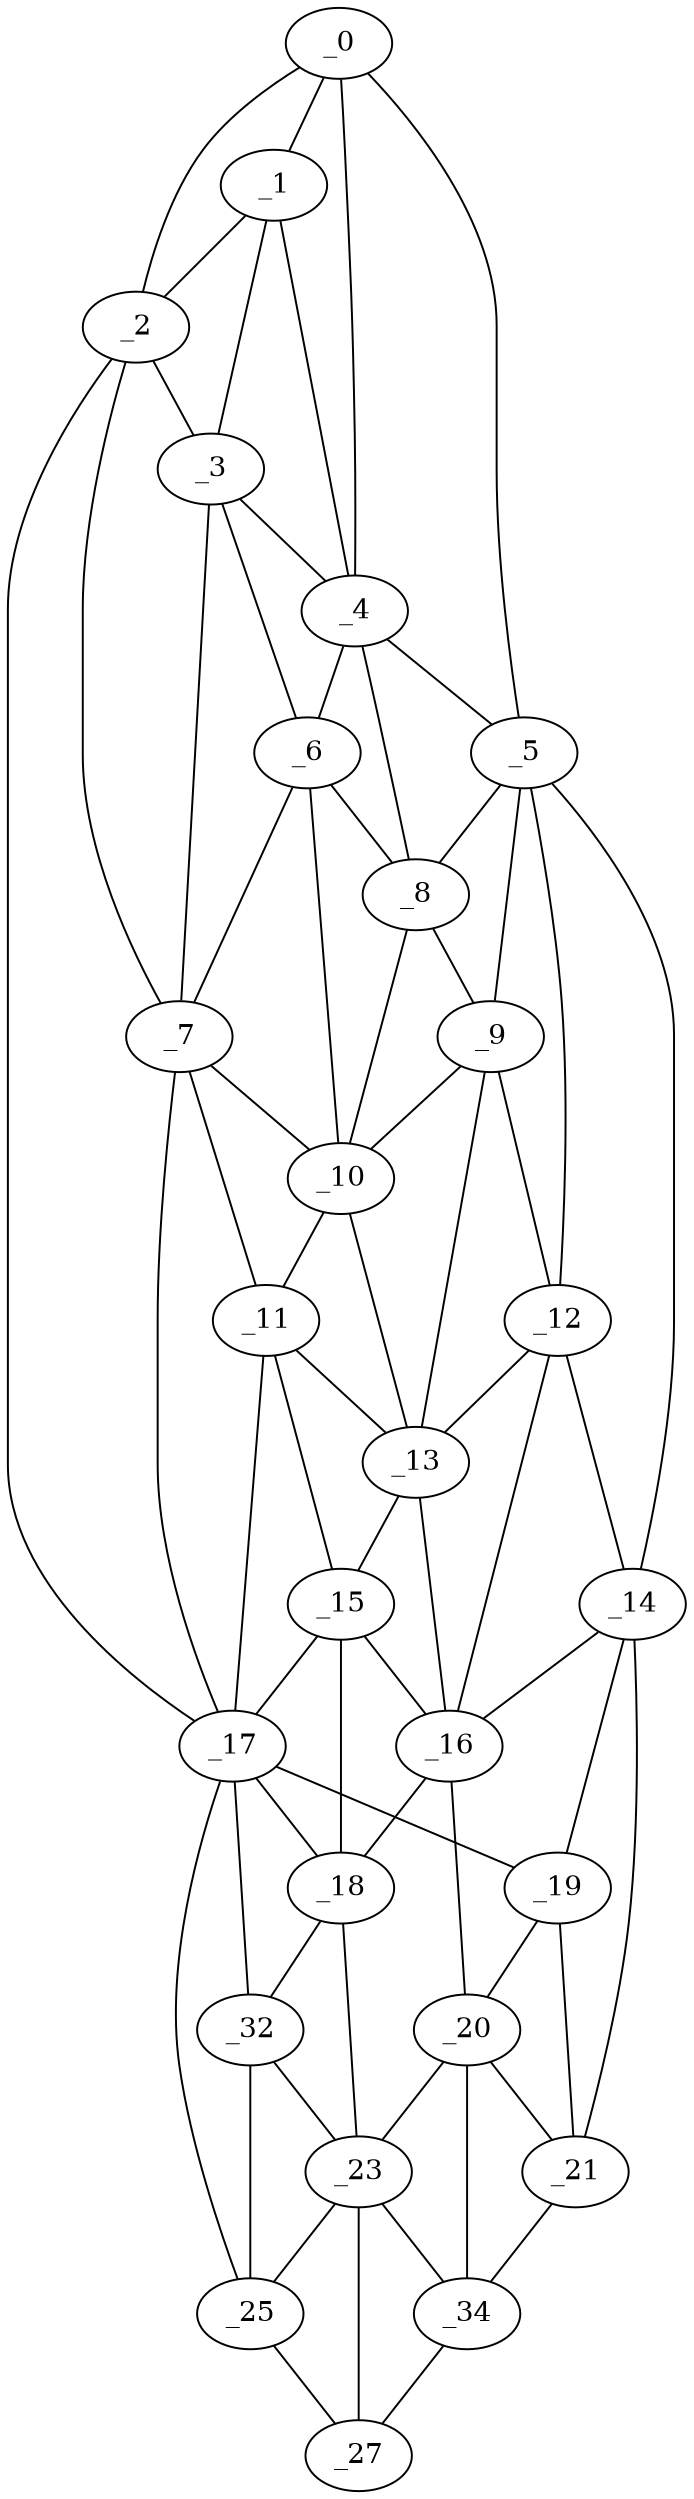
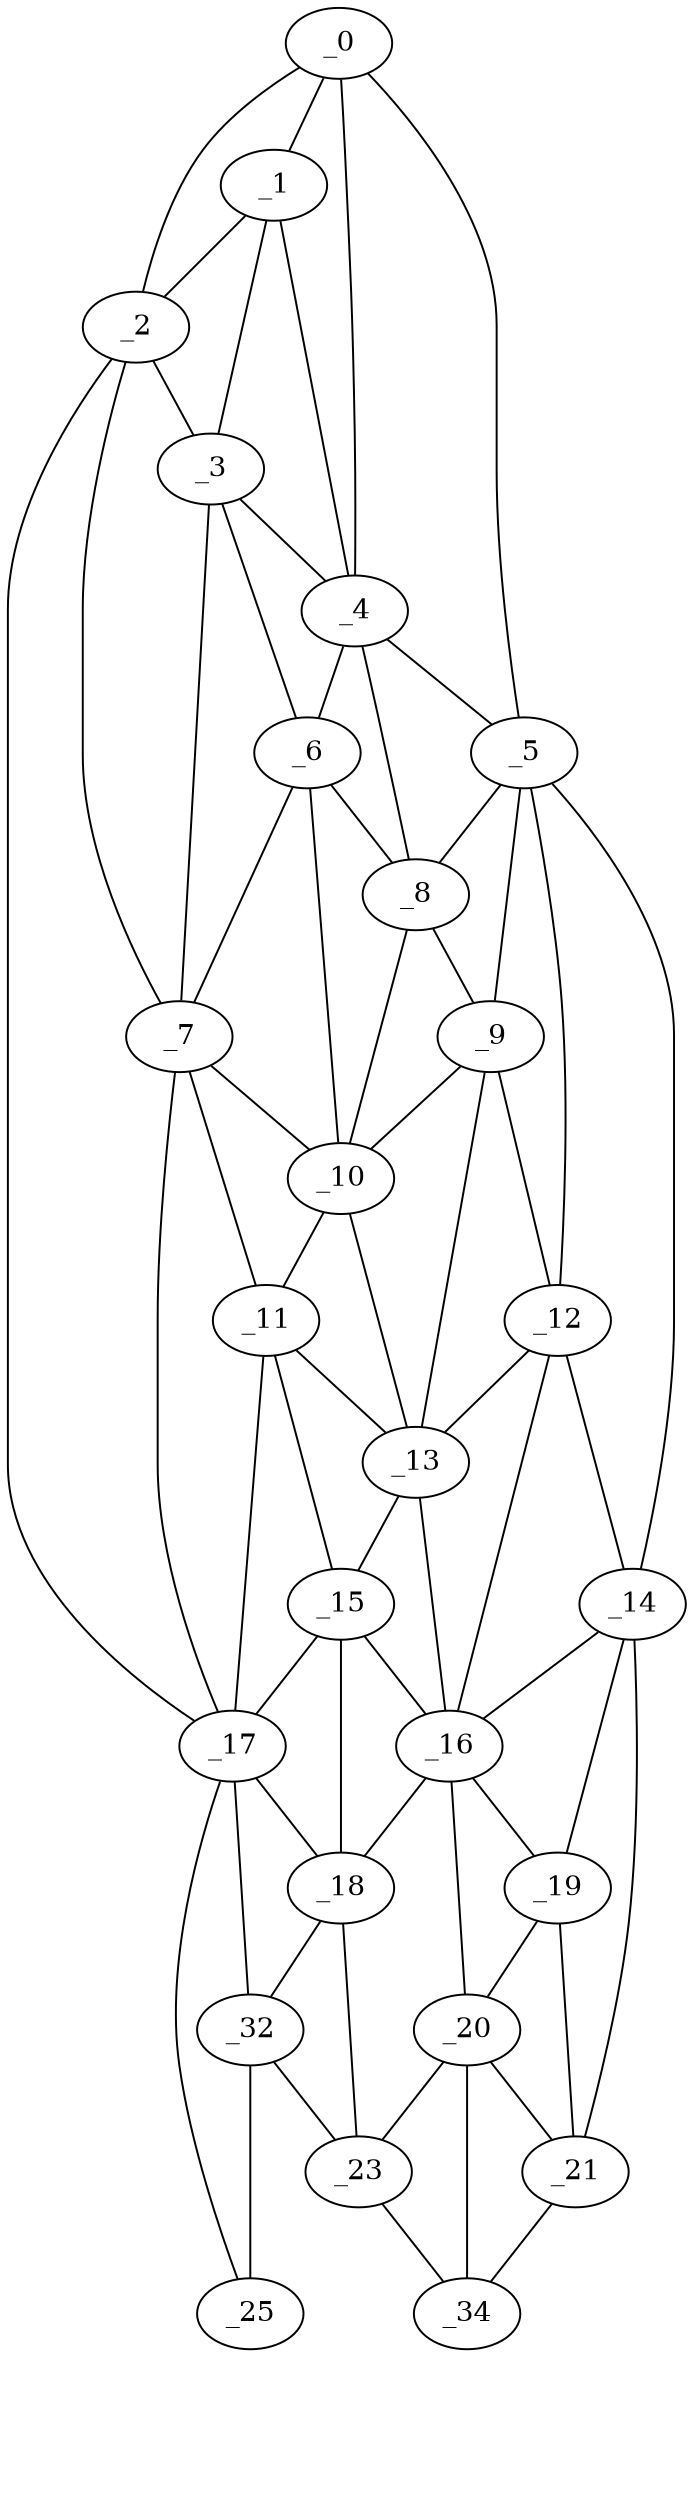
(383, 1812) -> (504, 1817)
(304, 2243) -> none
(359, 2456) -> none
